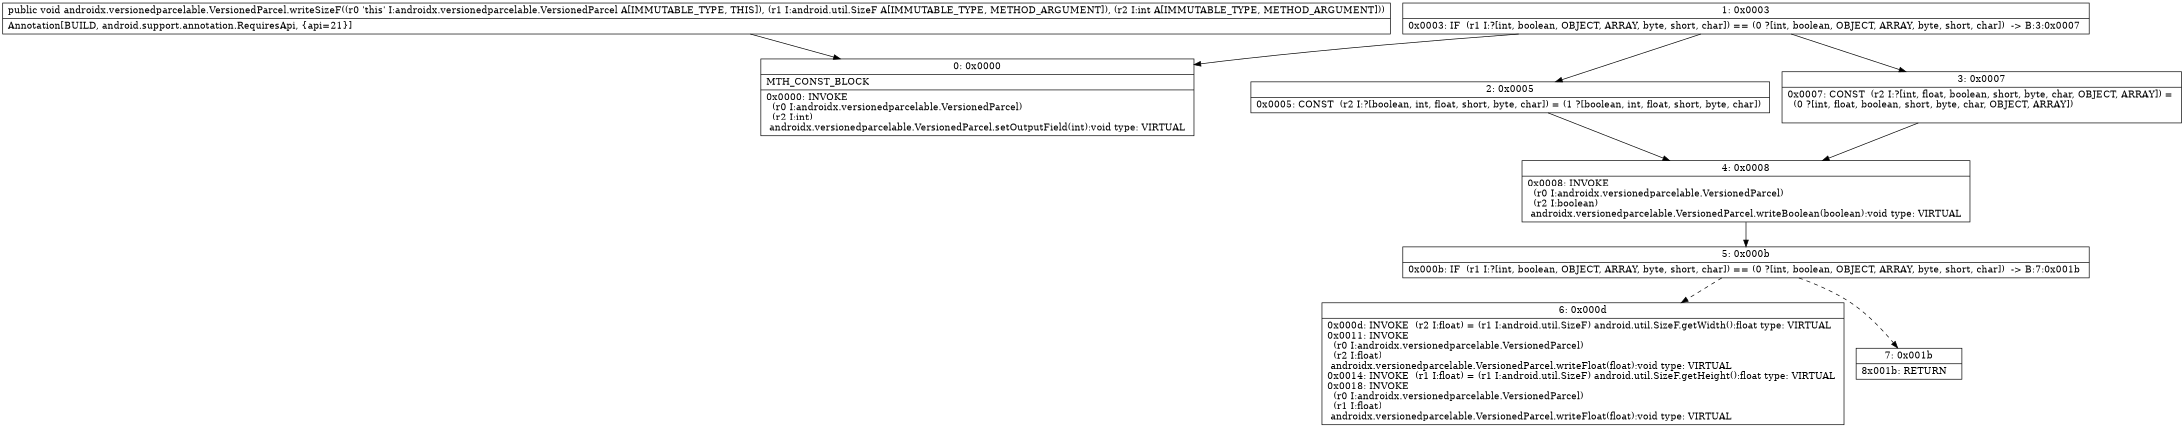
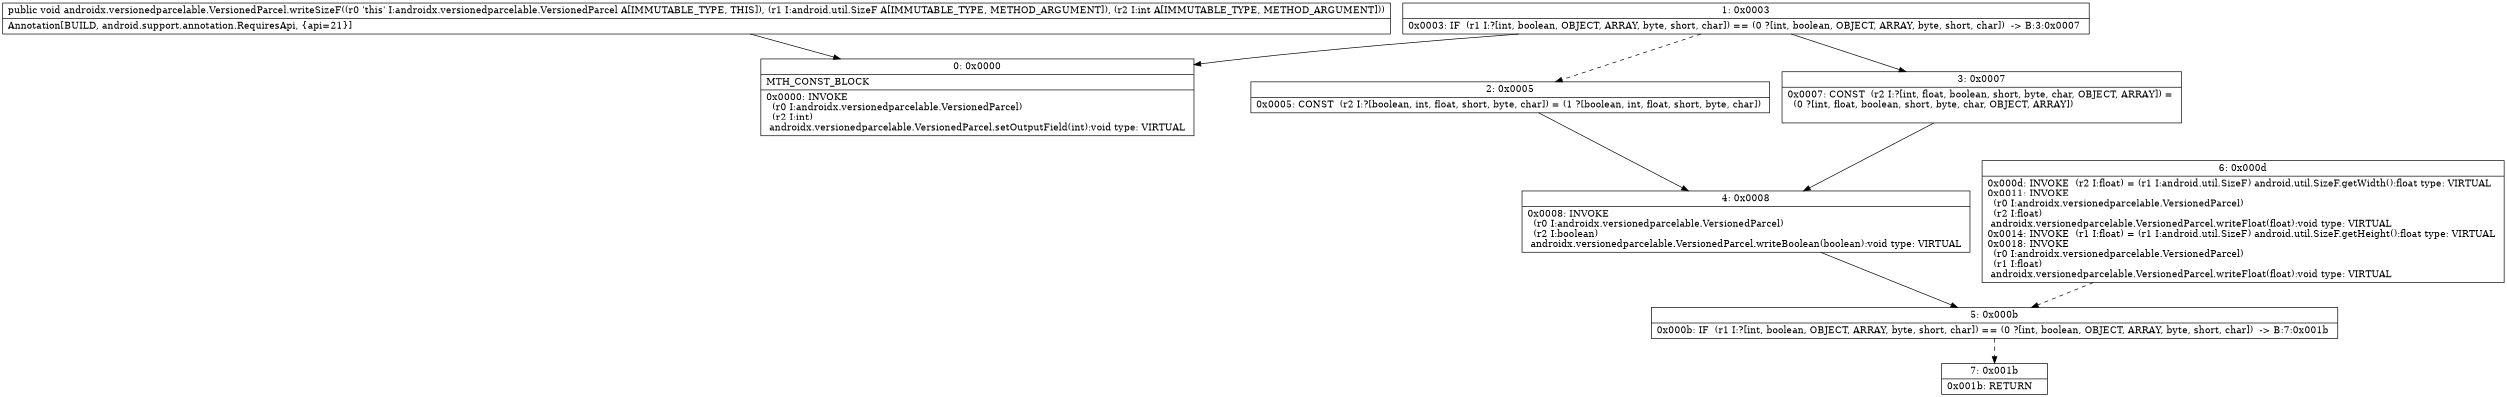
(1631, 57) -> (1631, 57)
(1704, 289) -> (2066, 294)
(1909, 371) -> (1995, 386)
